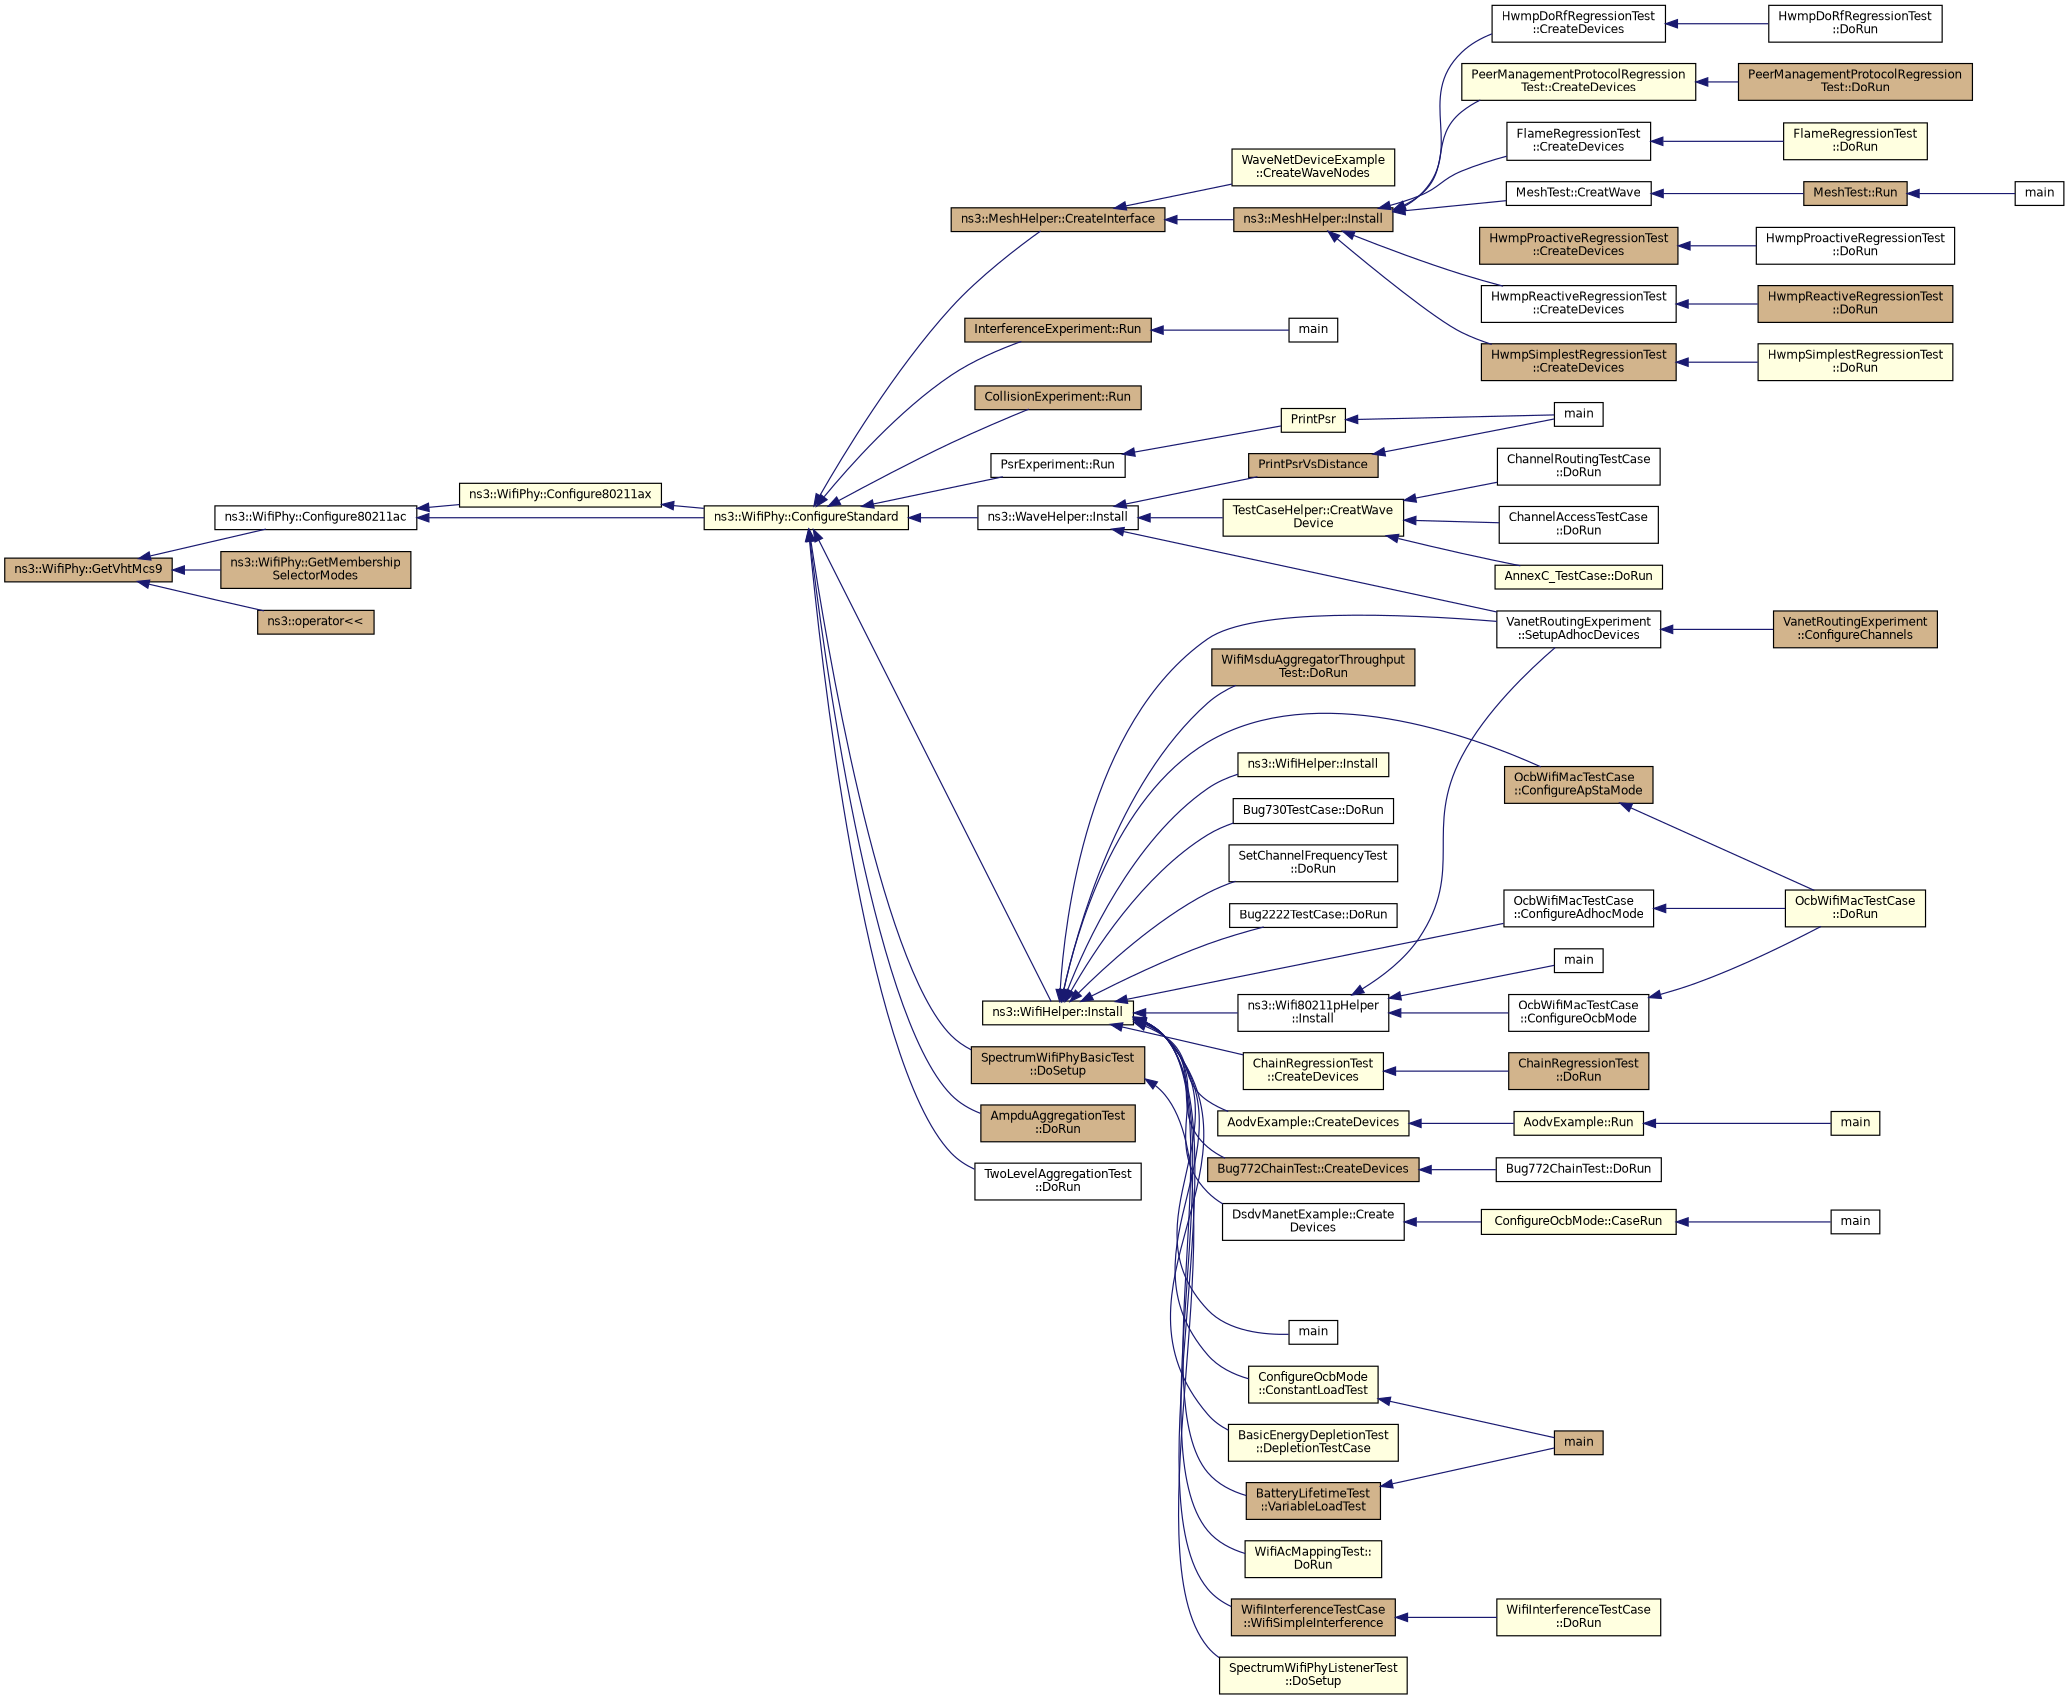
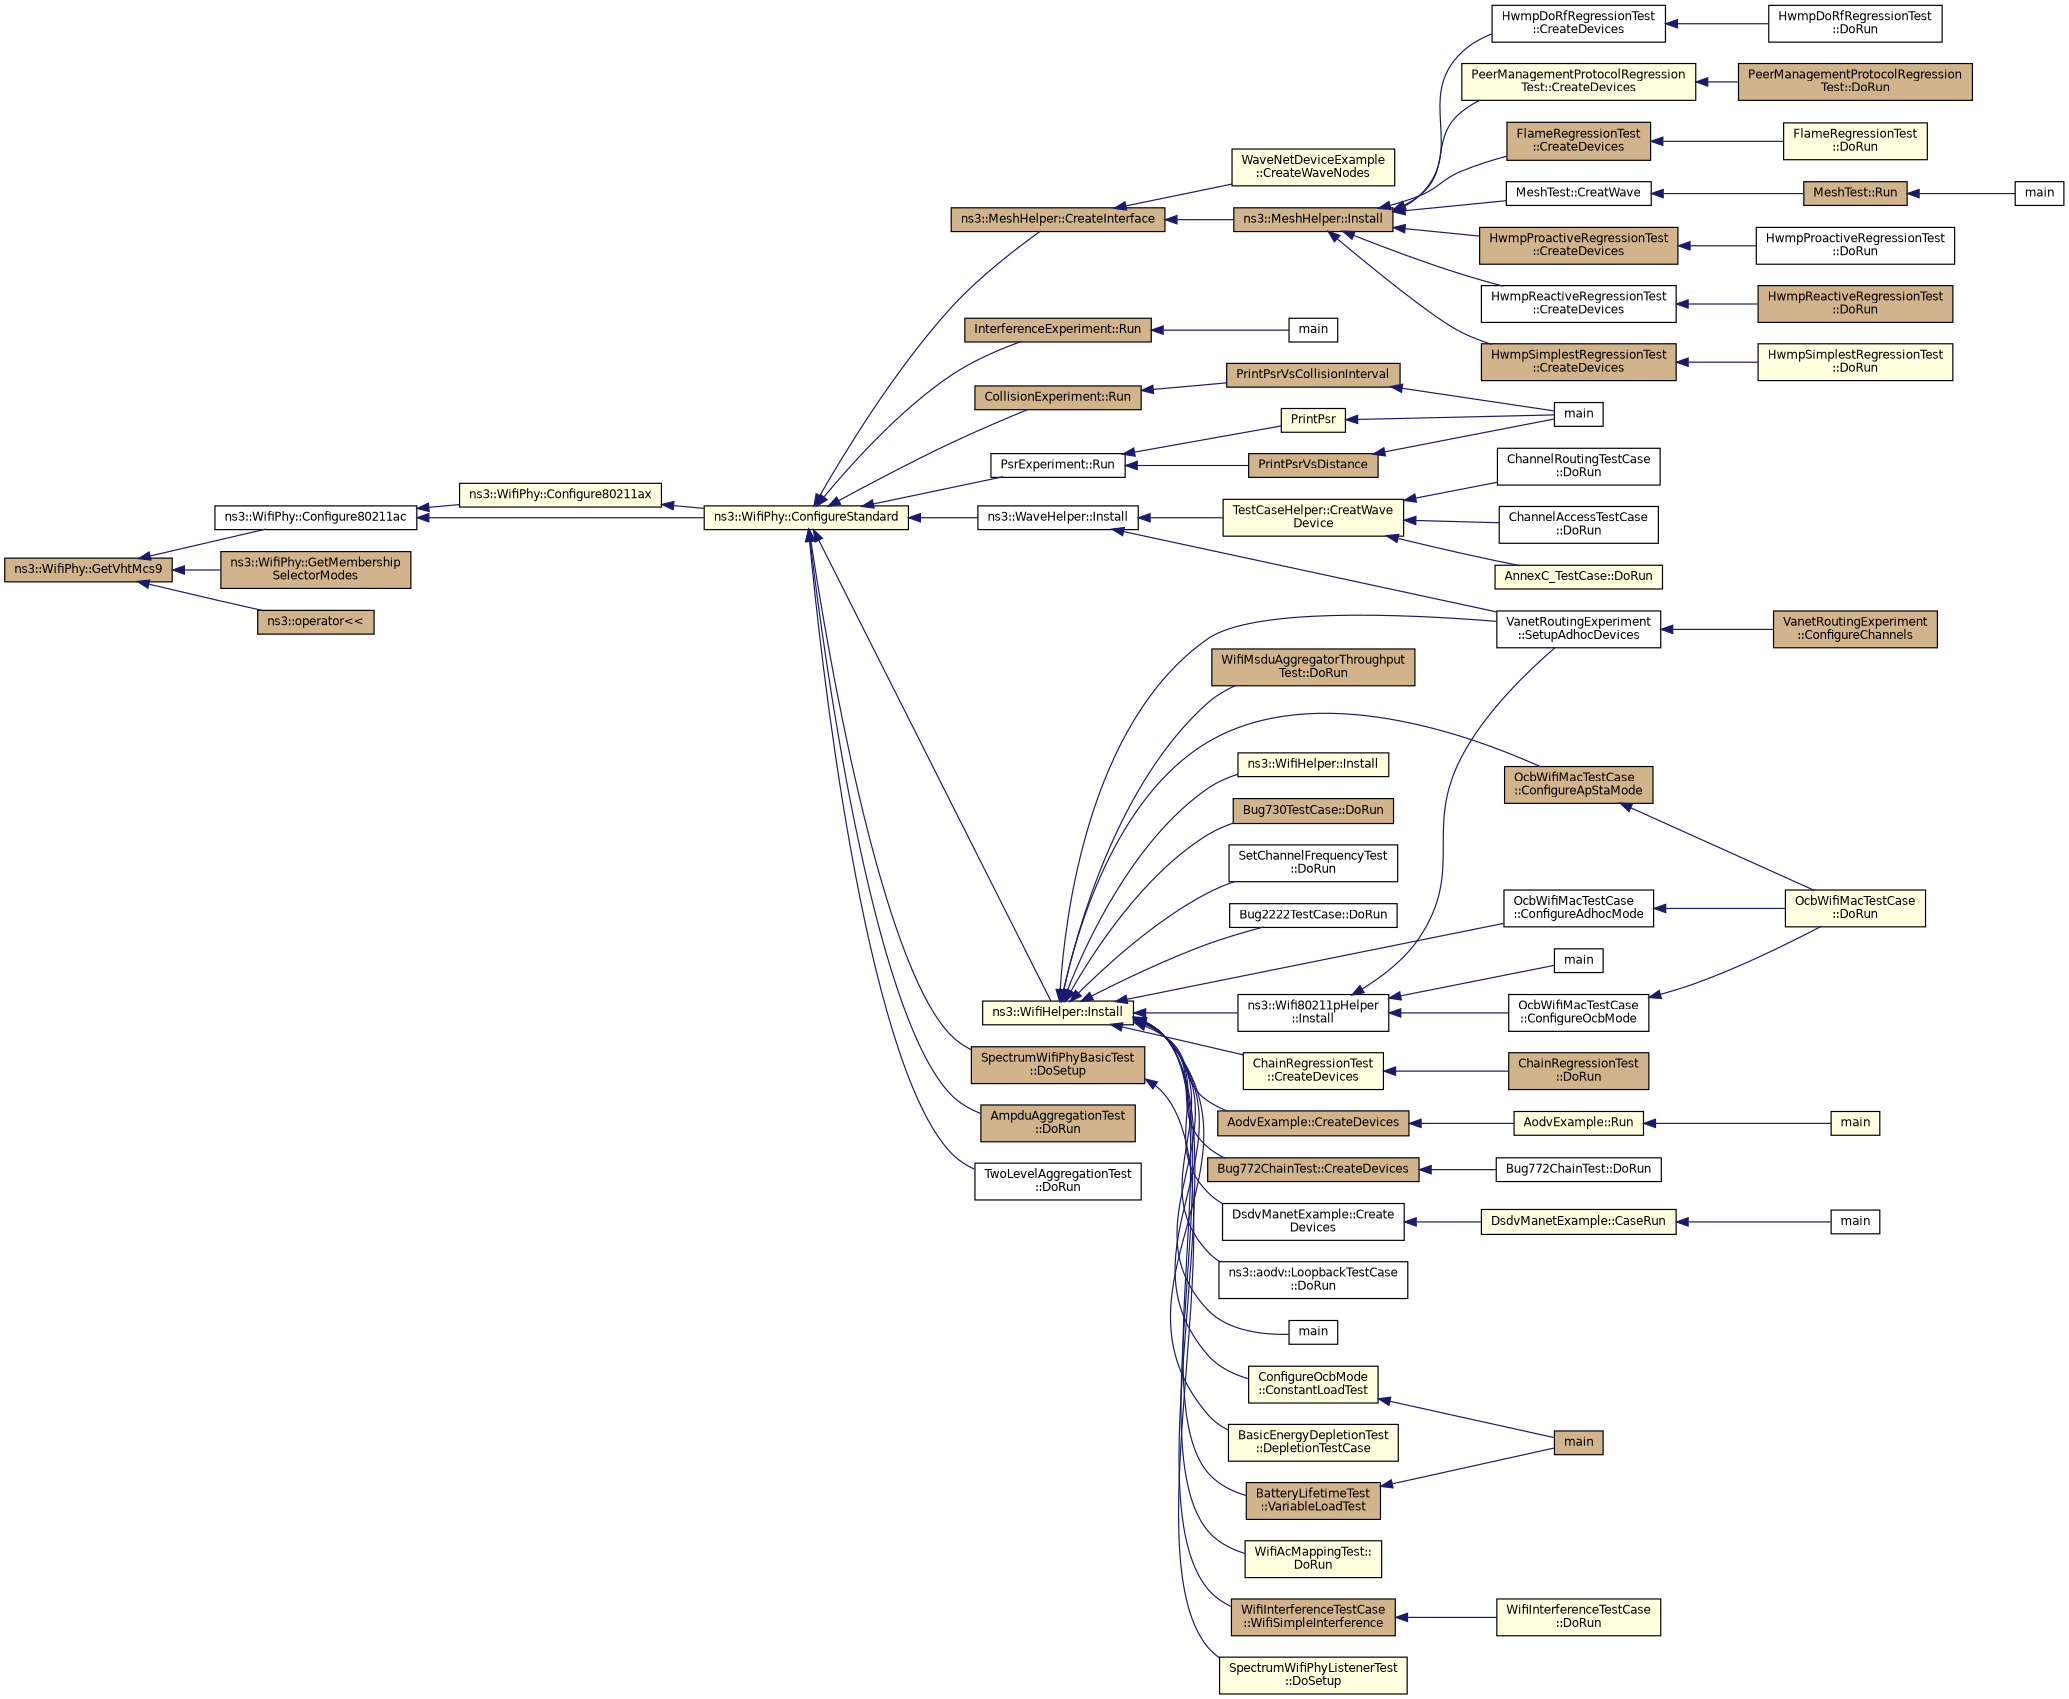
(1579, 141) -> (1579, 141)
none -> (1442, 232)
none -> (1313, 375)
(1192, 490) -> (1193, 466)
(1313, 811) -> (1313, 811)
(1313, 1123) -> (1313, 1123)
(1579, 1222) -> (1579, 1222)
none -> (1313, 1280)
